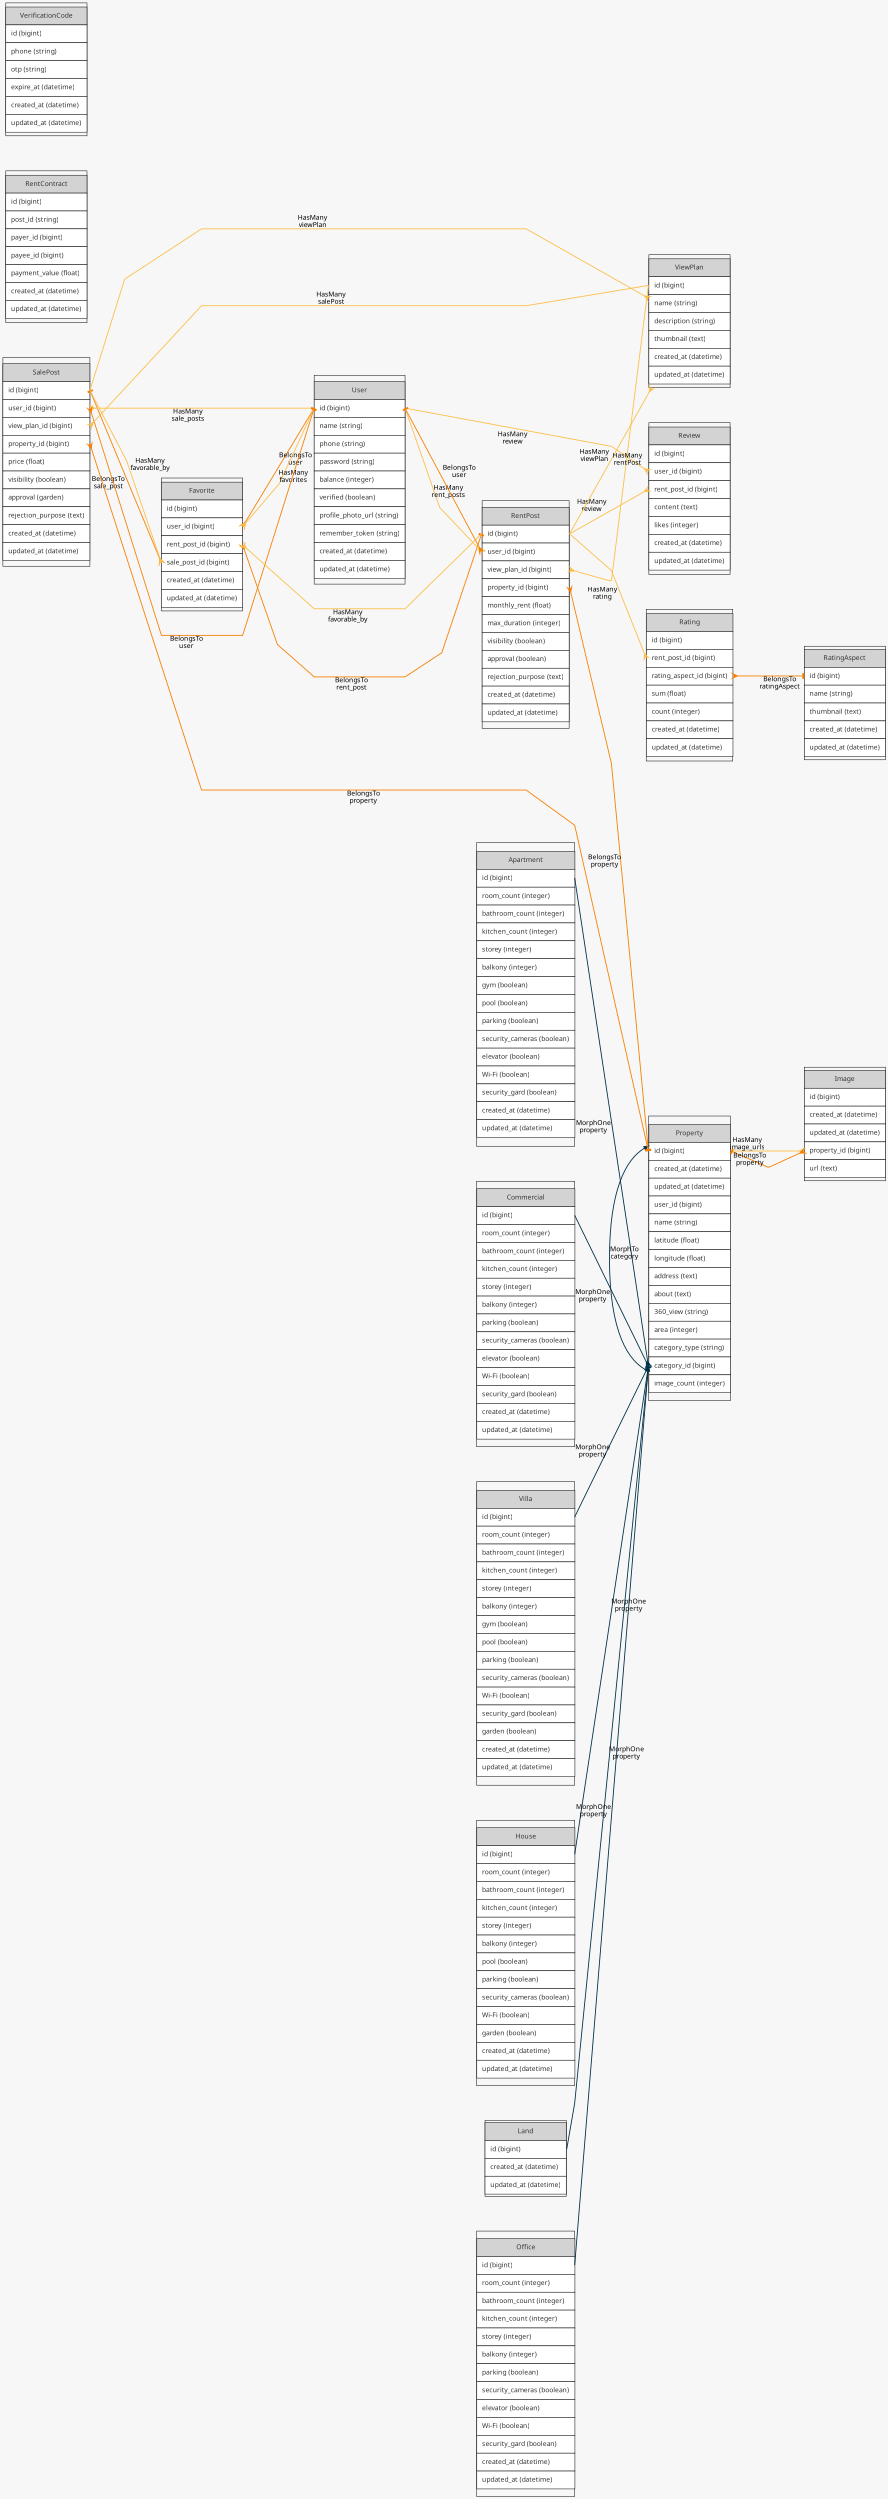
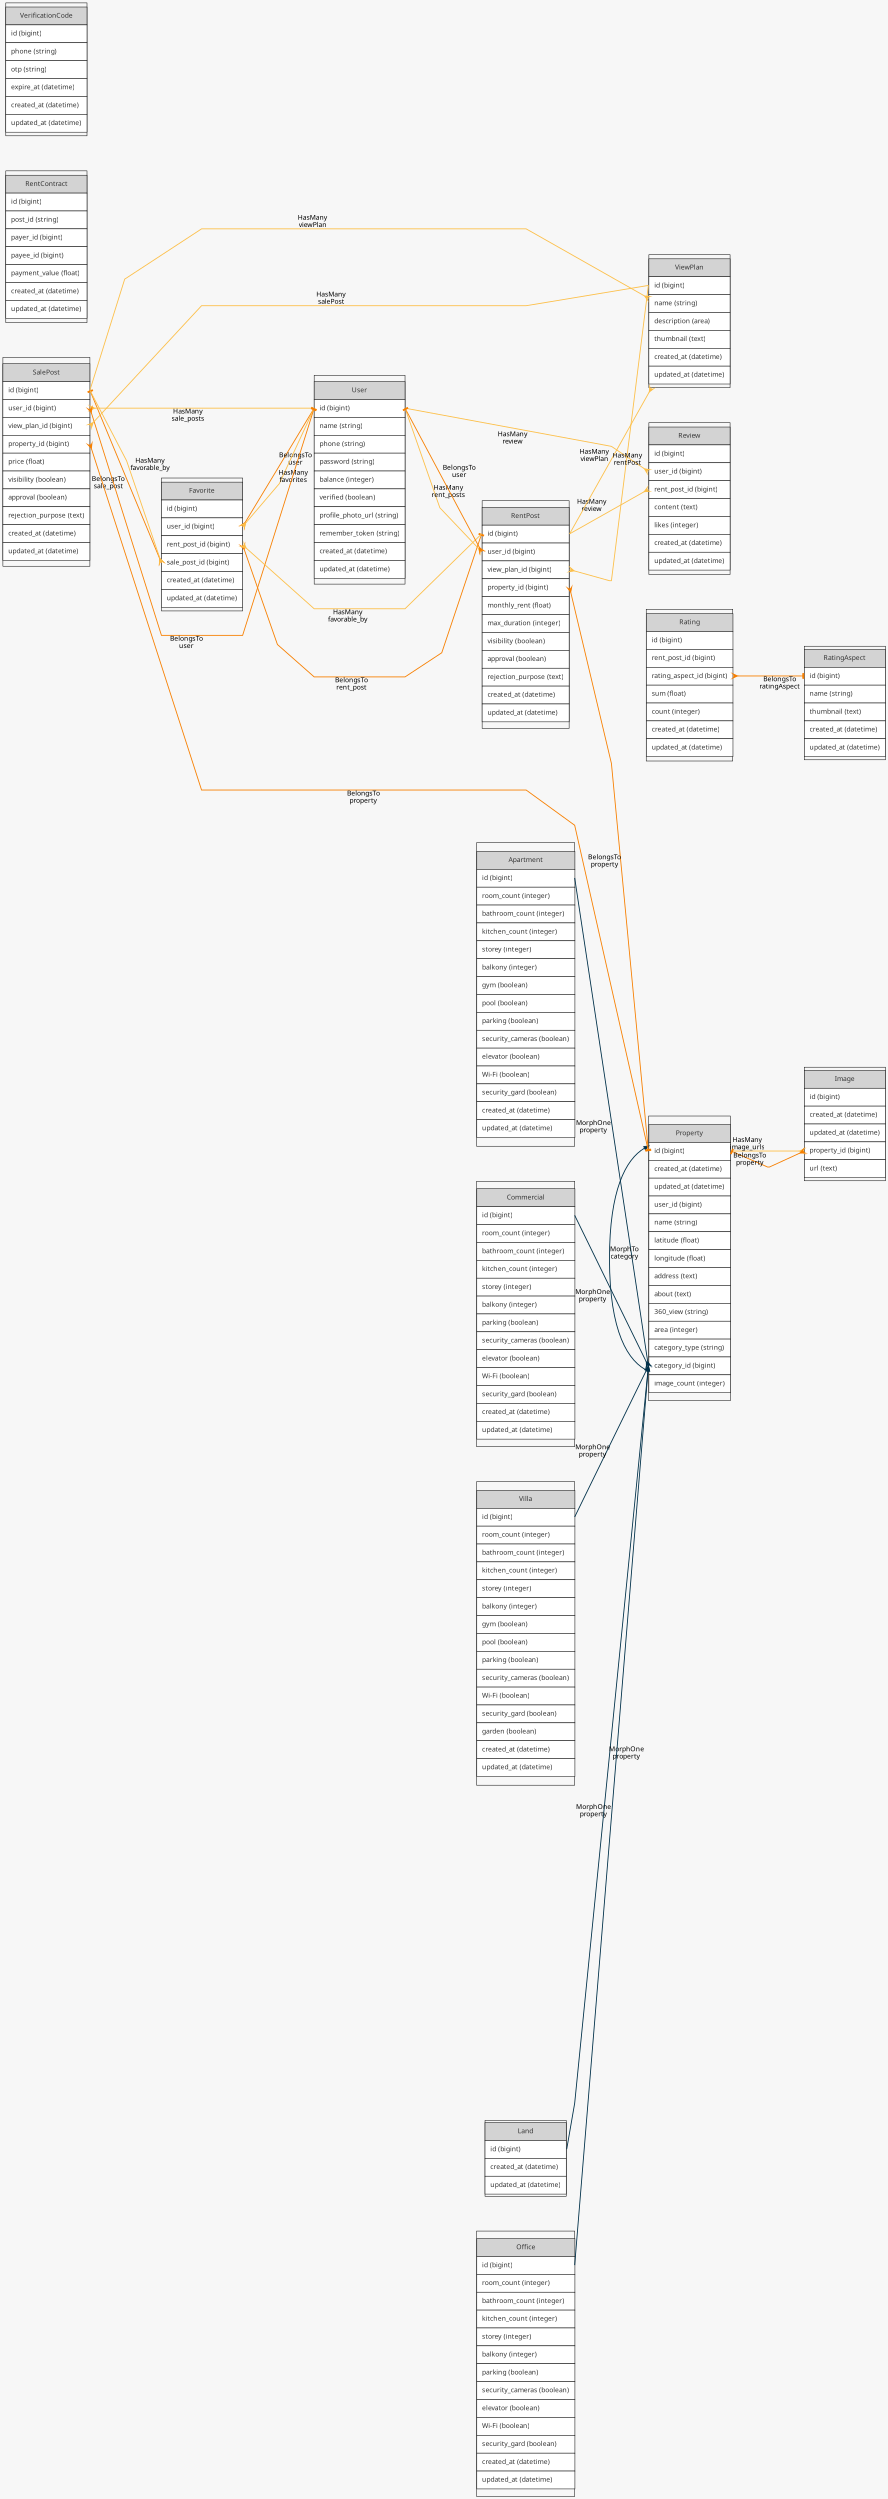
(685, 321) -> (682, 321)
(36, 498) -> (38, 498)
(618, 586) -> none
(611, 1818) -> (611, 1818)
(526, 1953) -> none
